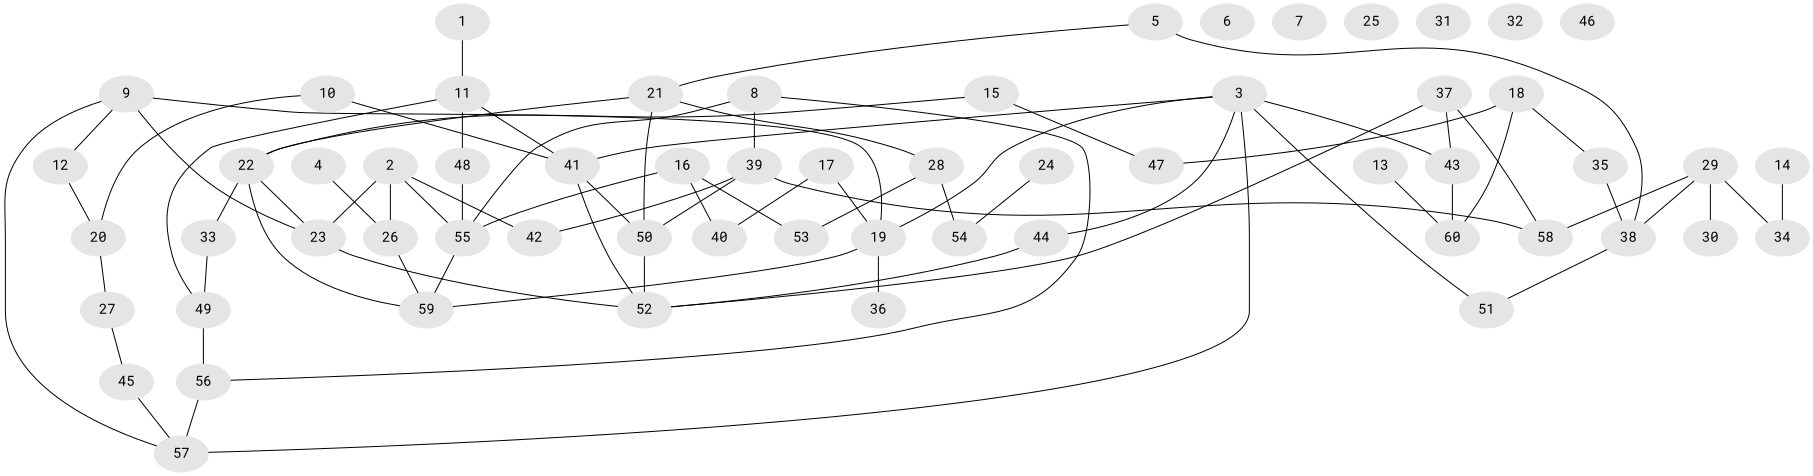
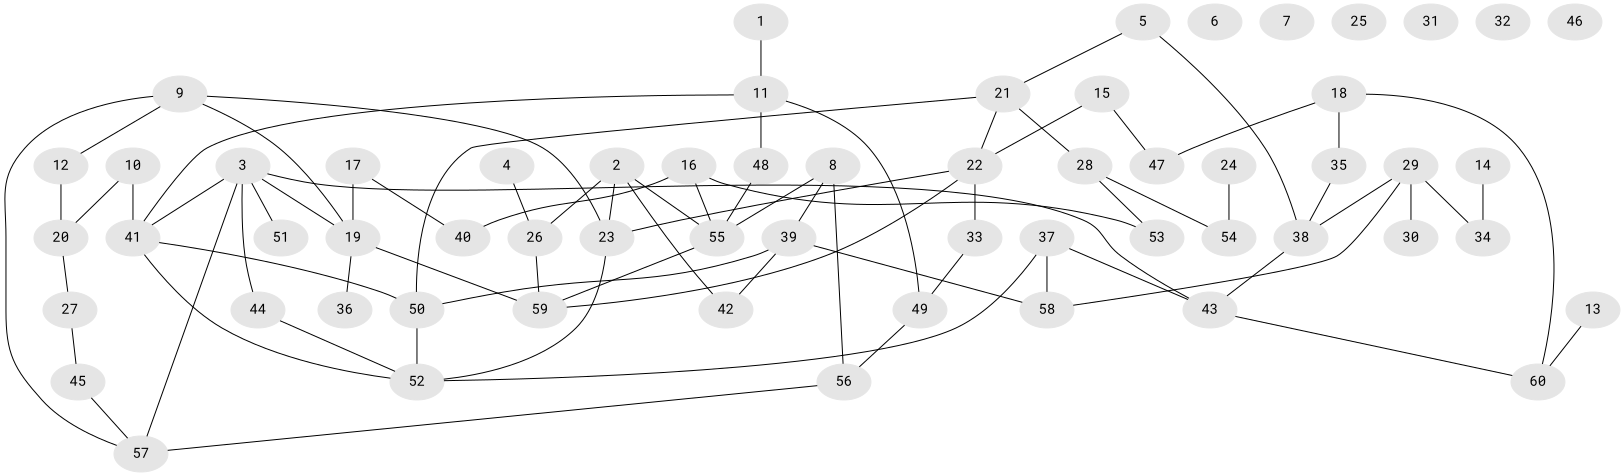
(1557, 274) -> (1264, 267)
